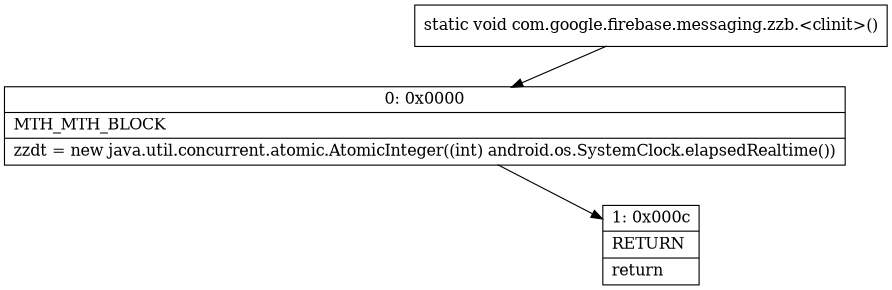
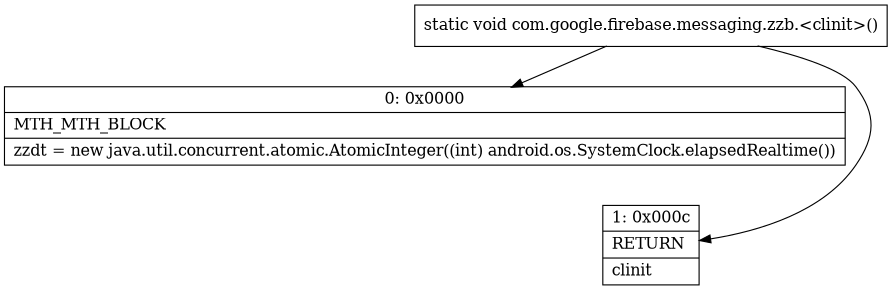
(545, 189) -> (863, 154)
(638, 271) -> (632, 271)
